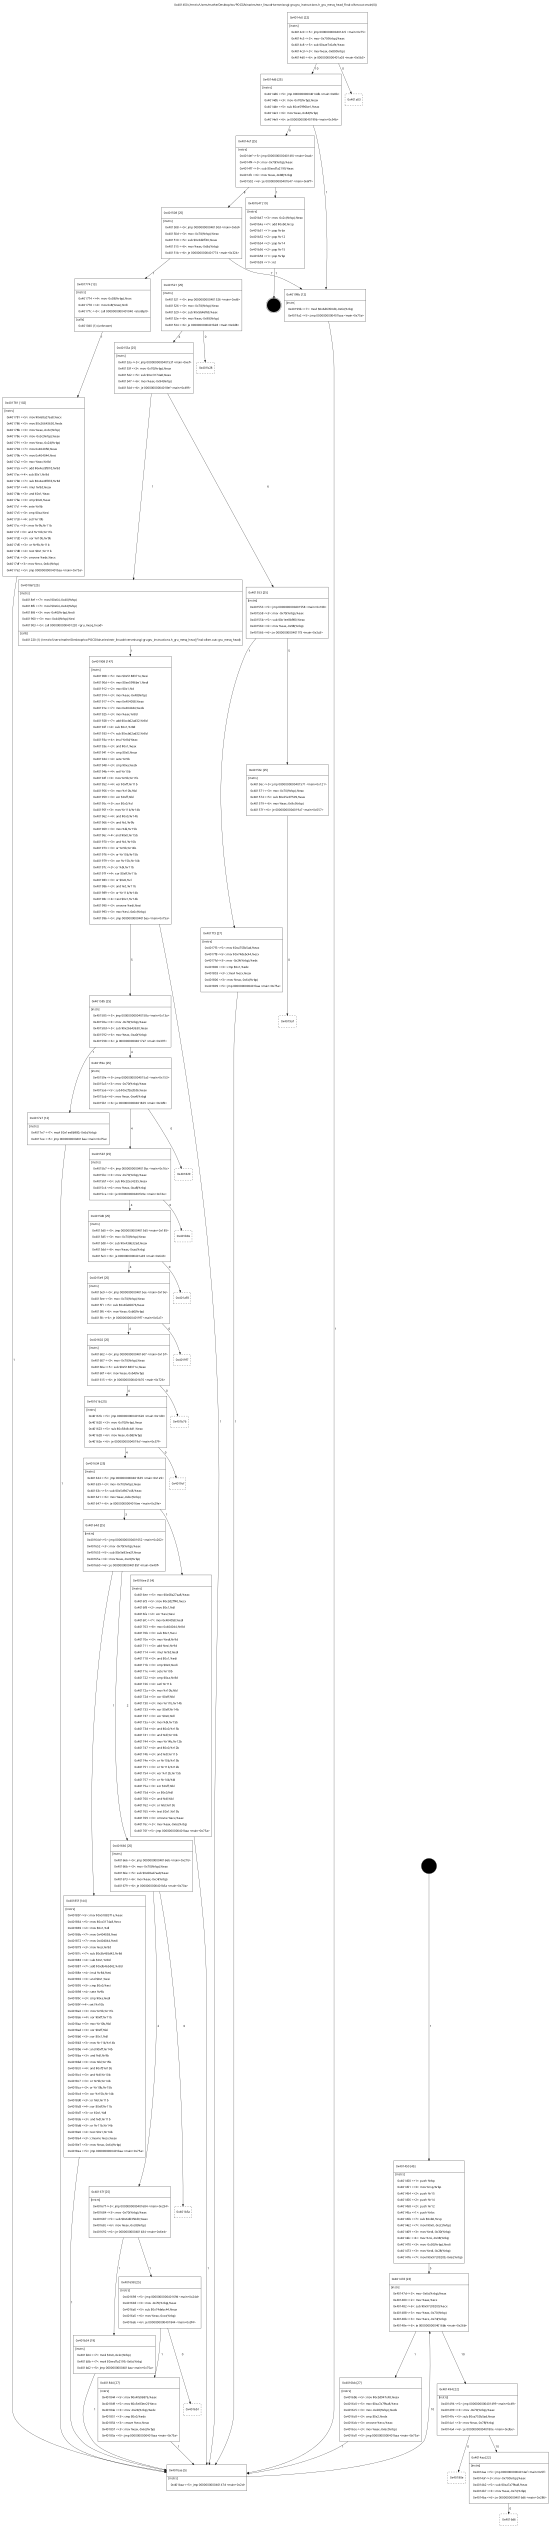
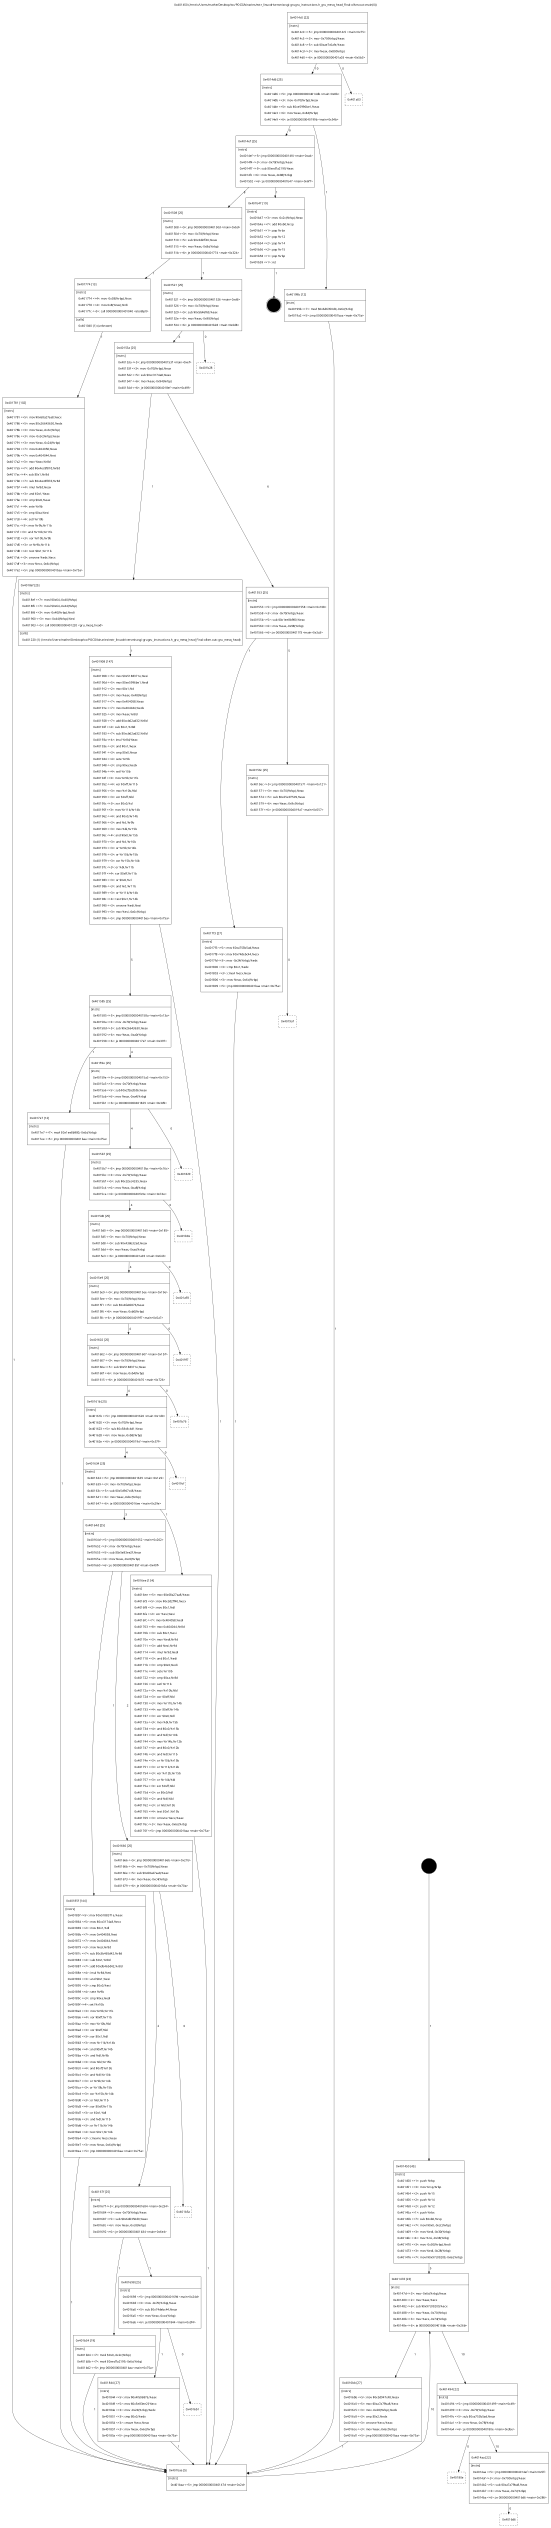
(264, 274) -> (202, 268)
